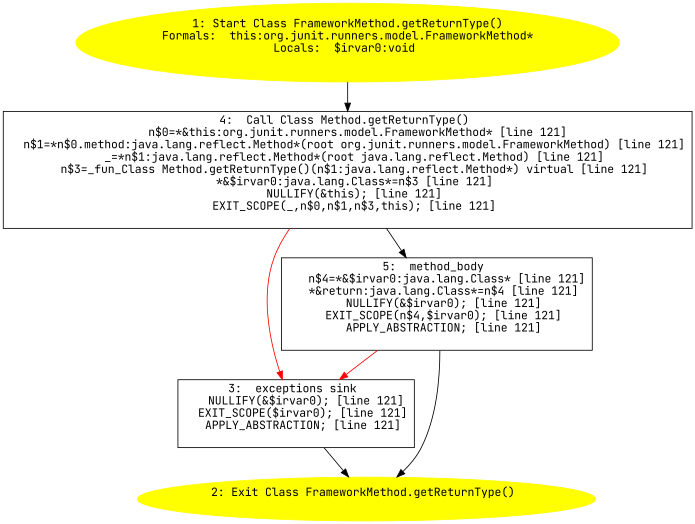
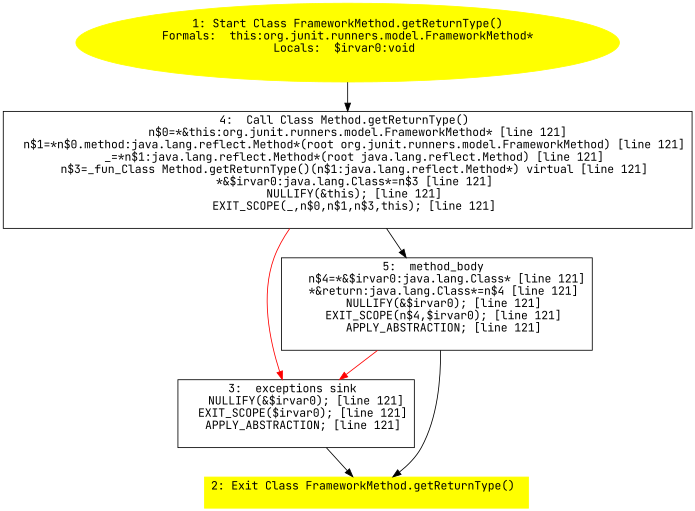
(366, 499) -> (366, 493)
